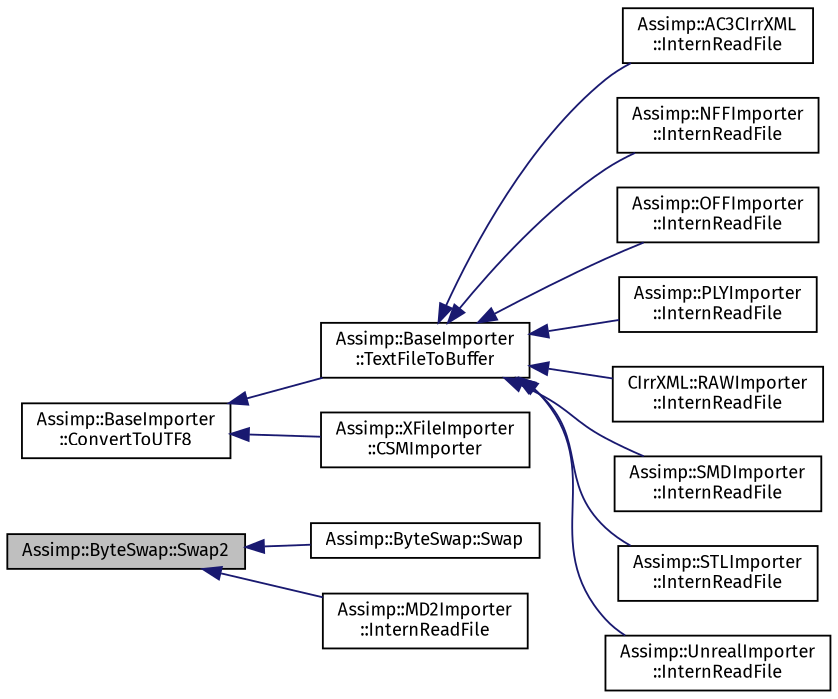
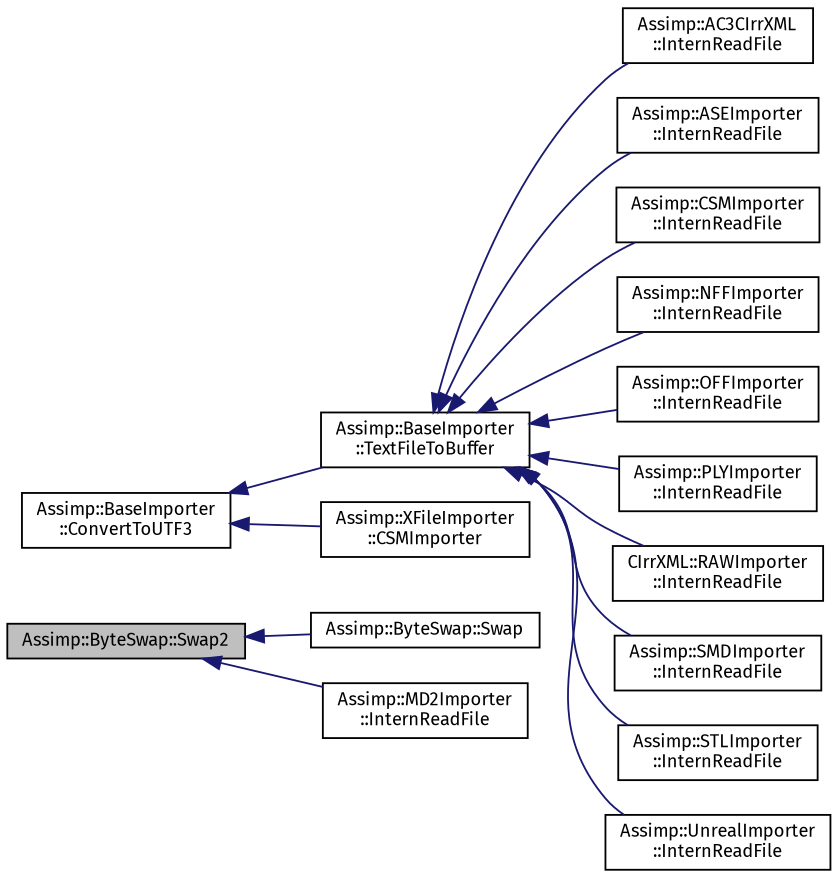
none -> (718, 125)
none -> (718, 215)
(126, 431) -> (126, 520)
